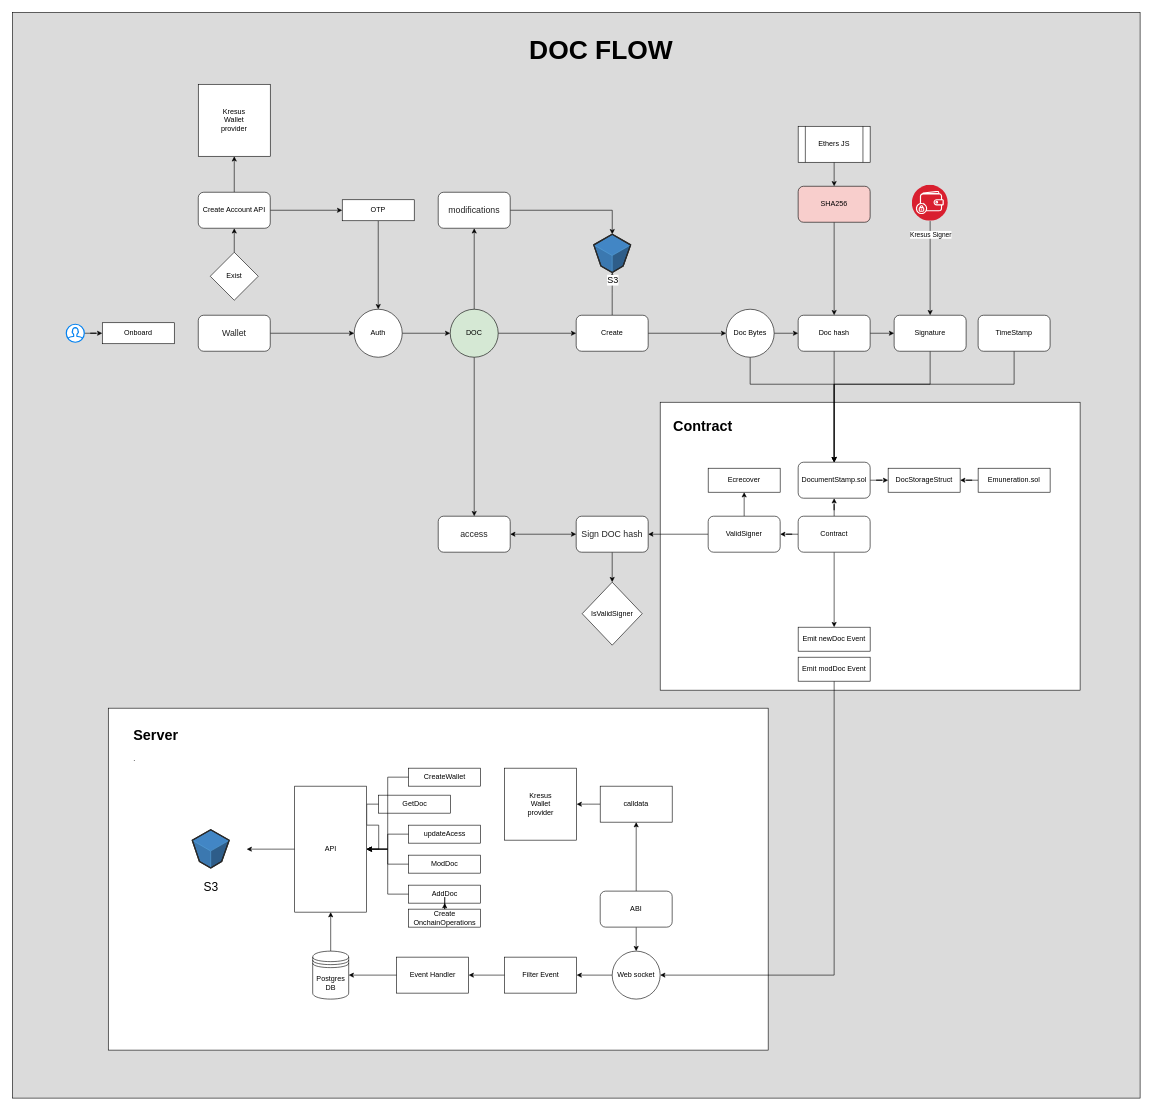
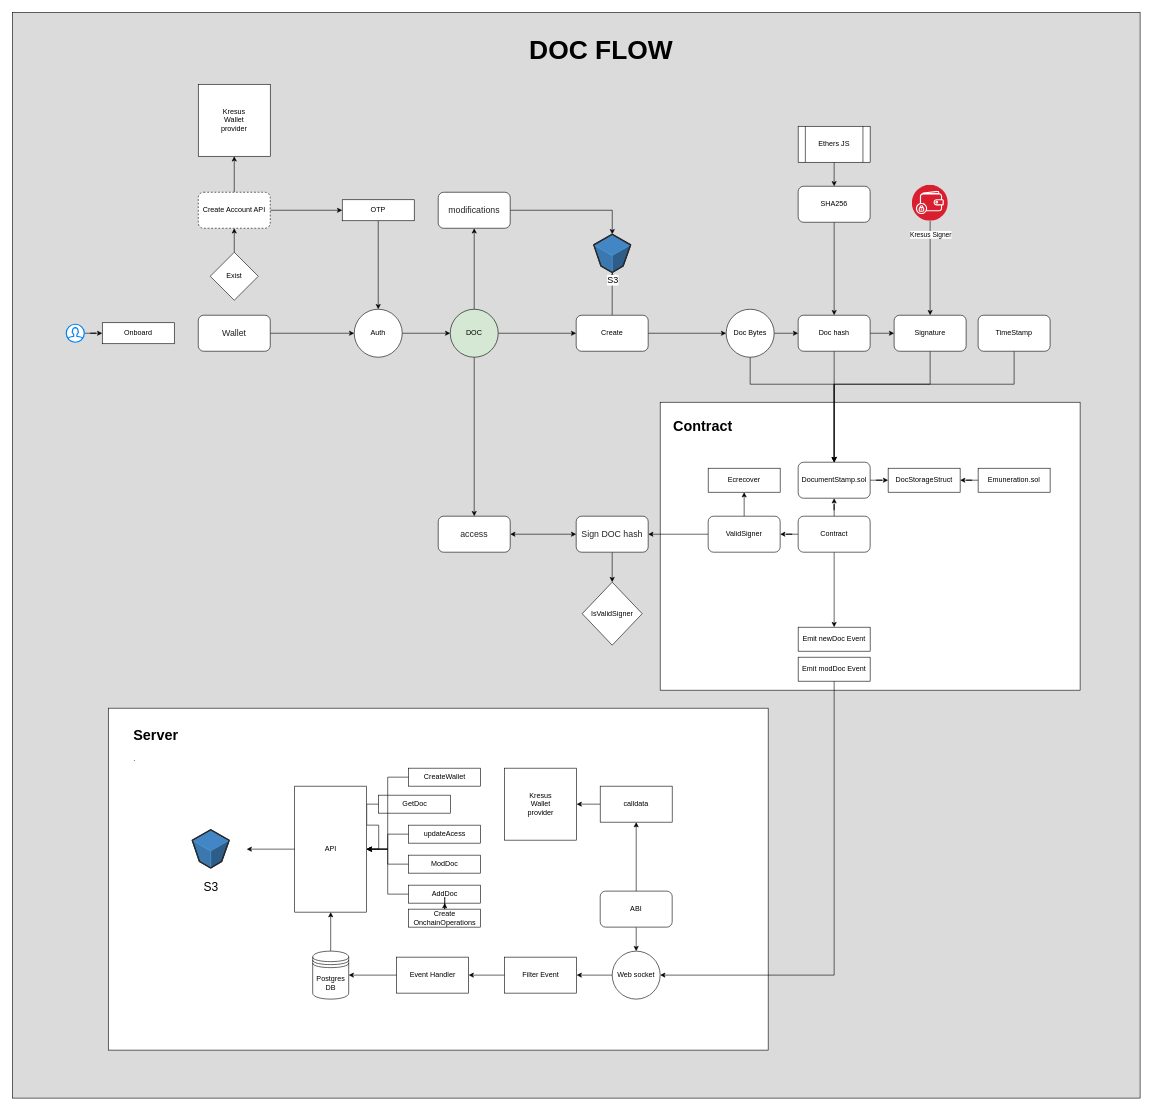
(834, 204) -> (834, 204)
(234, 210) -> (234, 210)
